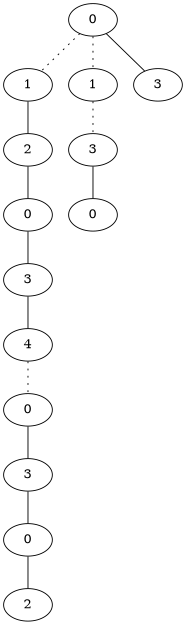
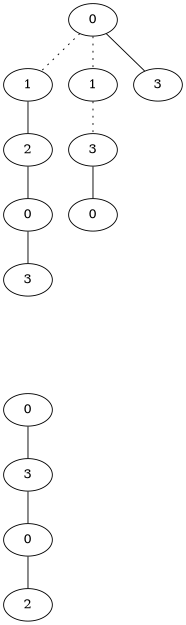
(28, 345) -> none
